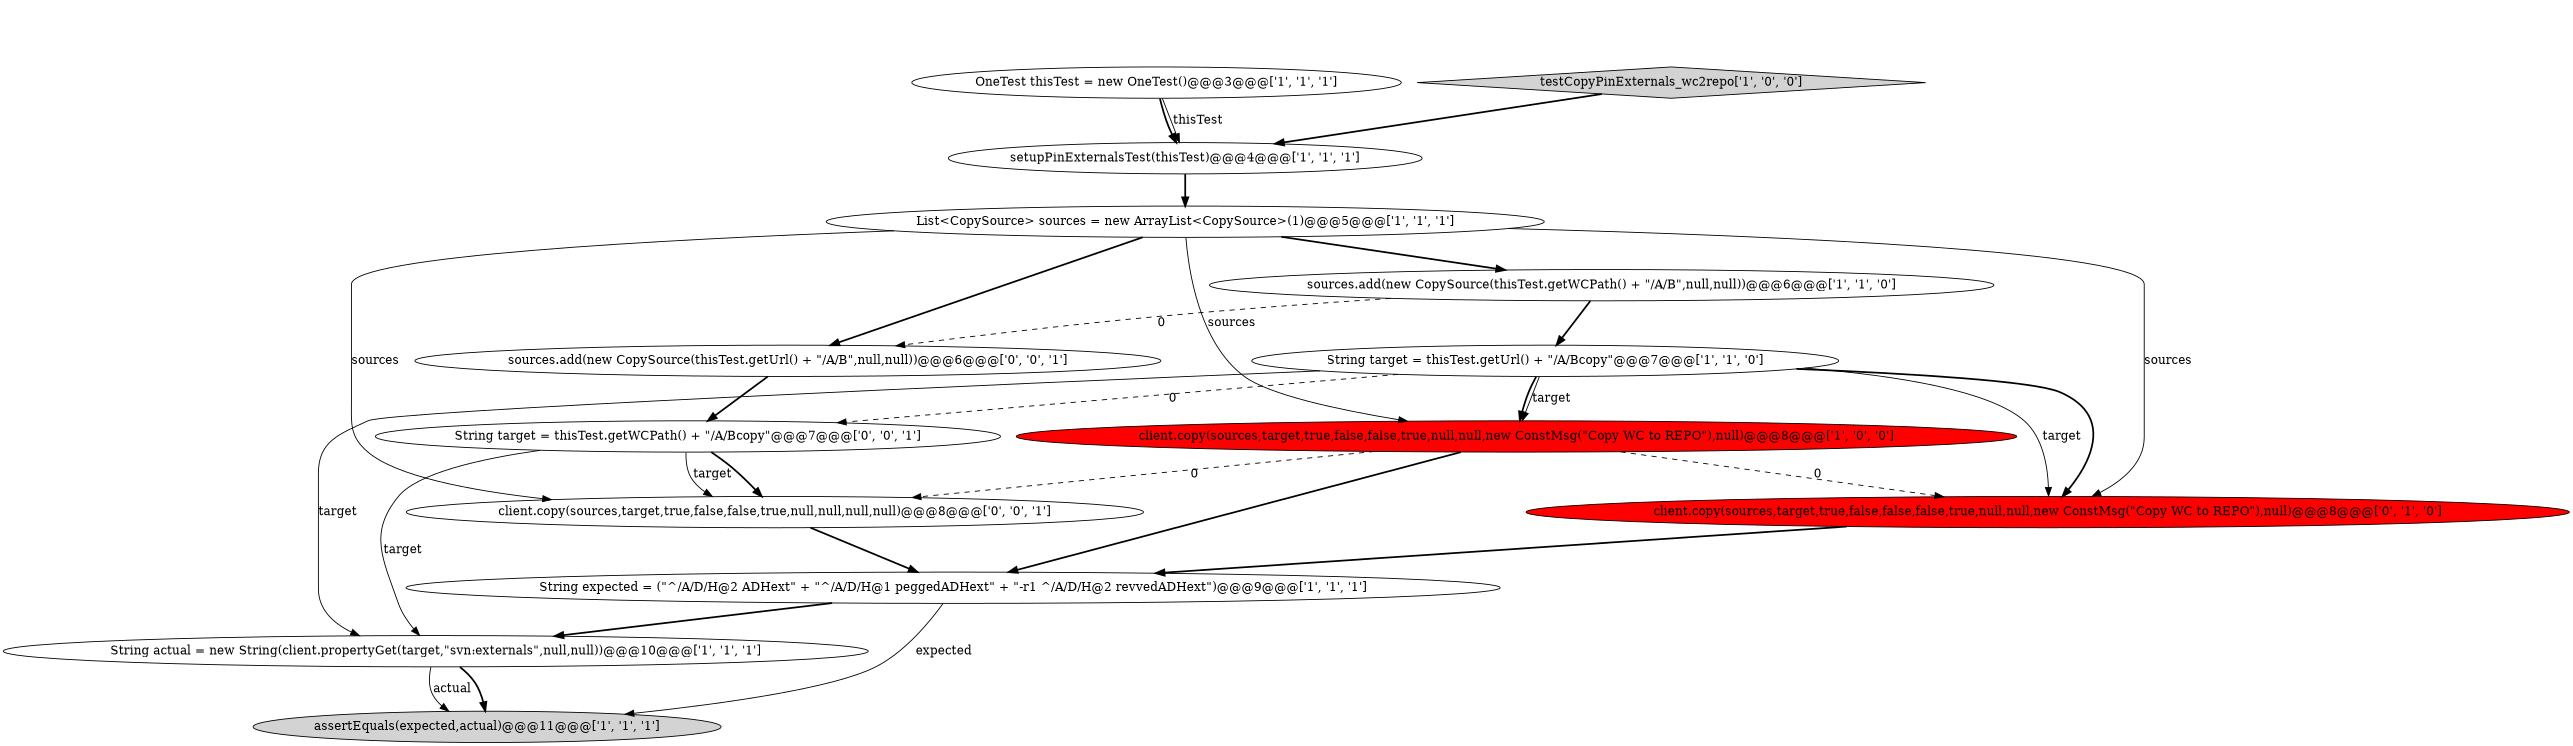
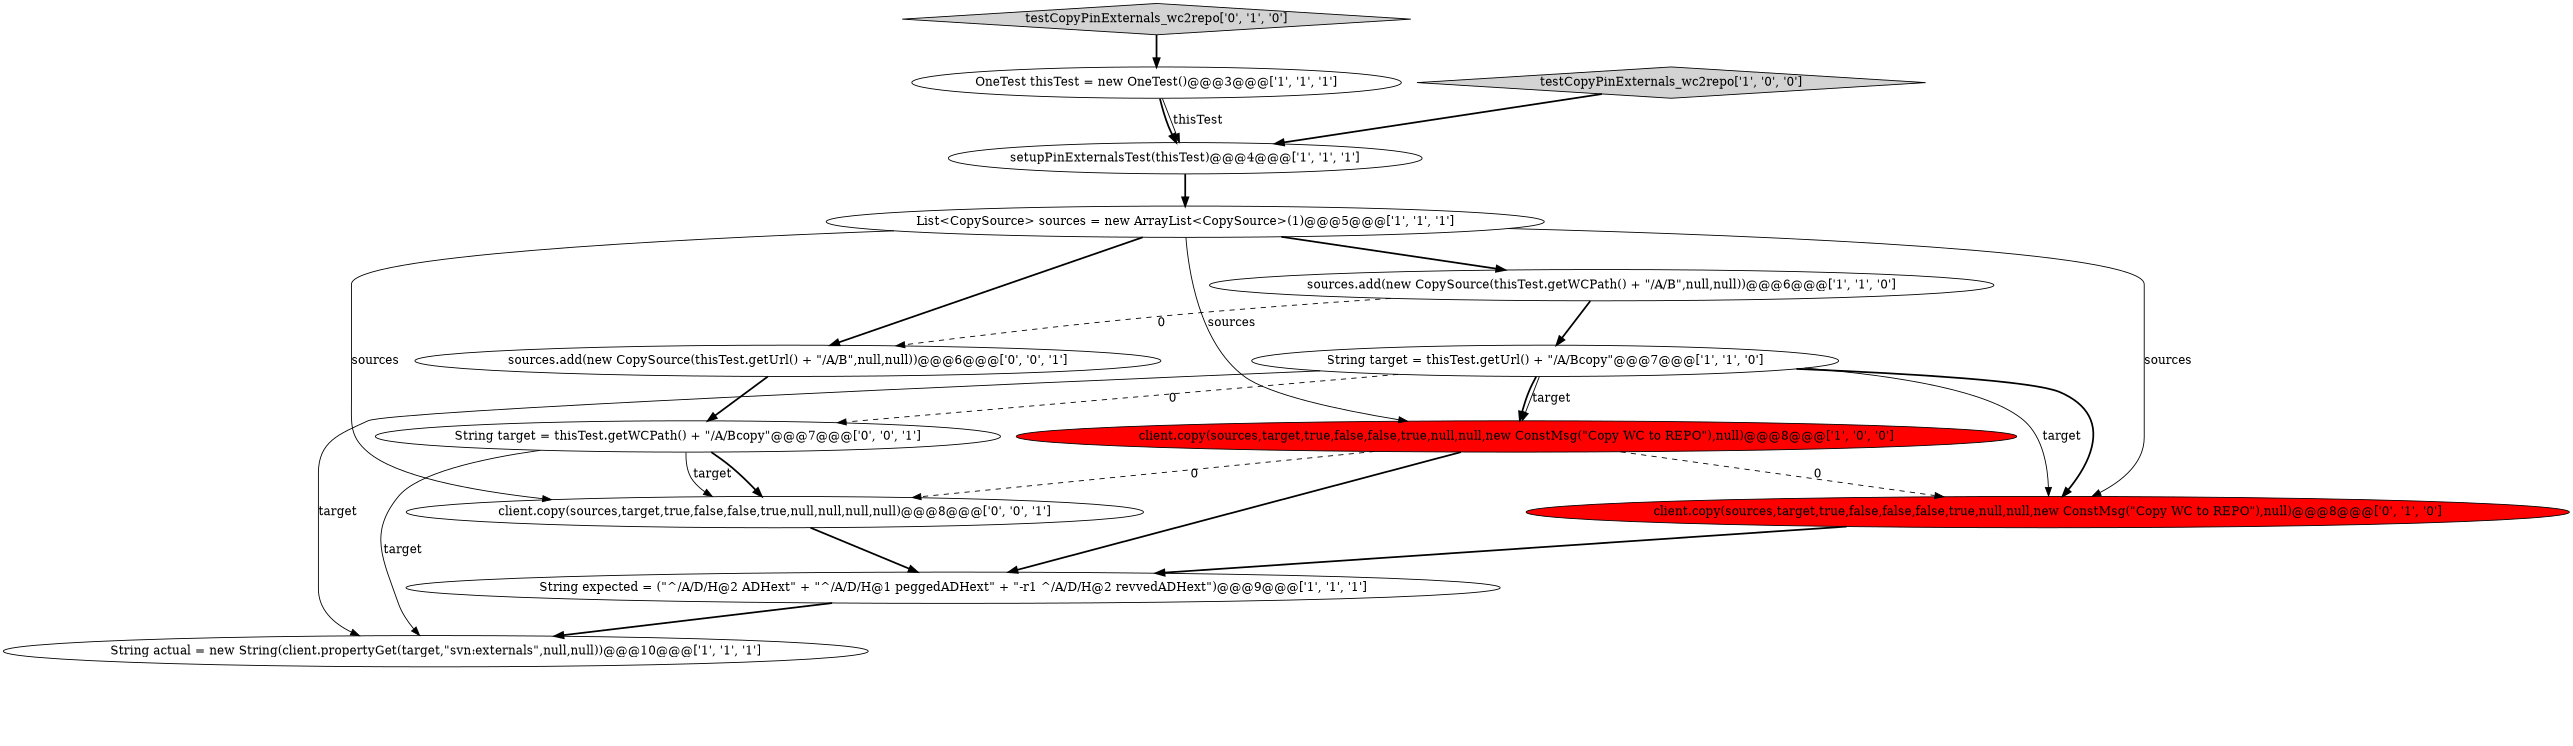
none -> (1157, 19)
(487, 727) -> none
